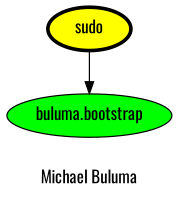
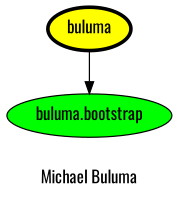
(89, 29) -> (89, 29)
